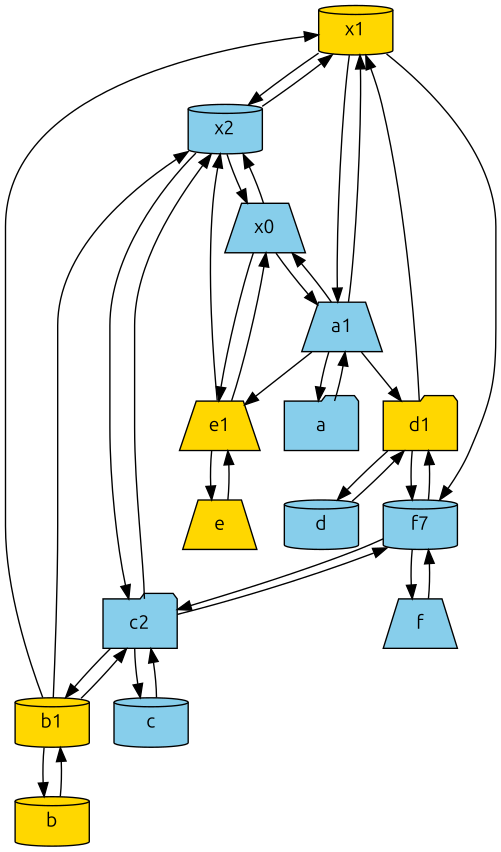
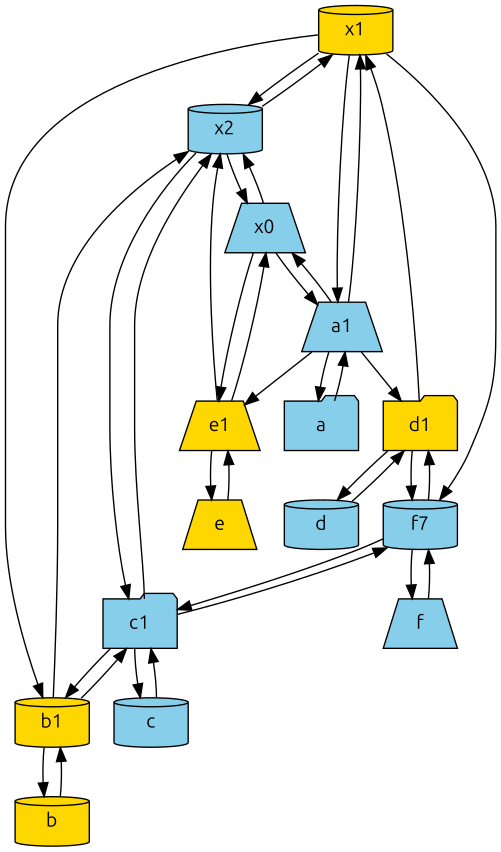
(5, 273) -> (5, 259)
(140, 624) -> (140, 624)
